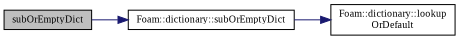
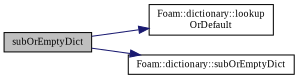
(307, 20) -> (115, 33)
